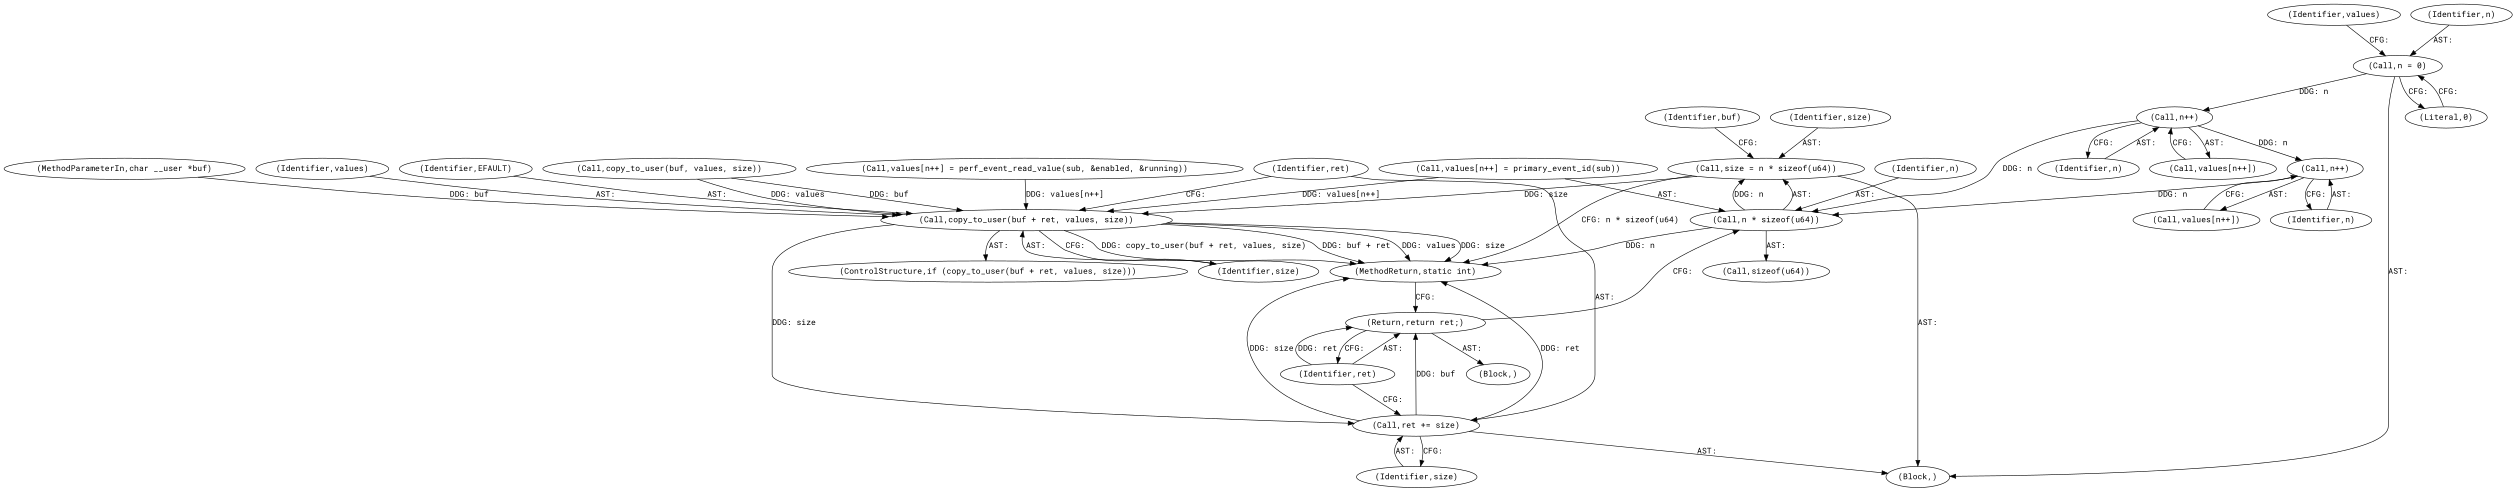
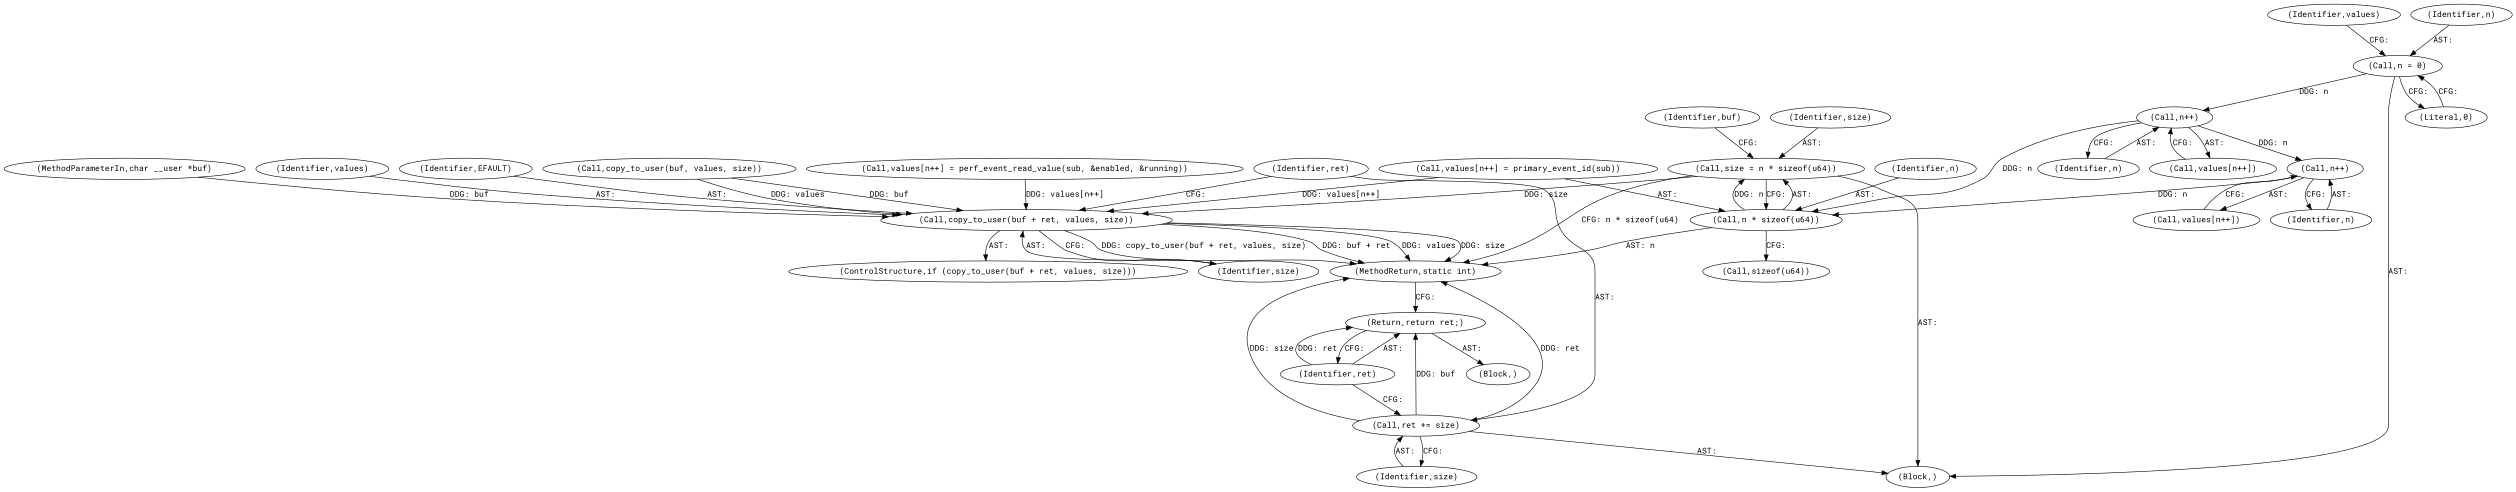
(1640, 246) -> (1640, 246)
(1779, 246) -> (1779, 246)
(1618, 303) -> (1766, 192)
(937, 403) -> none
